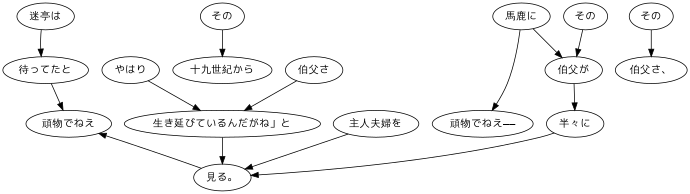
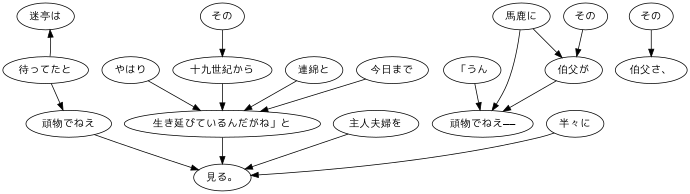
(41, 39) -> (51, 47)
(314, 70) -> (314, 70)
none -> (392, 70)
none -> (472, 70)
none -> (222, 93)
(574, 93) -> (533, 94)
(154, 152) -> (143, 151)
